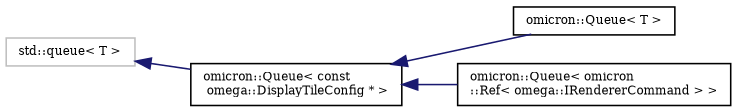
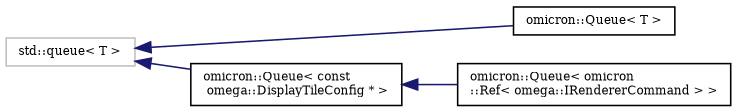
(469, 48) -> (332, 36)
